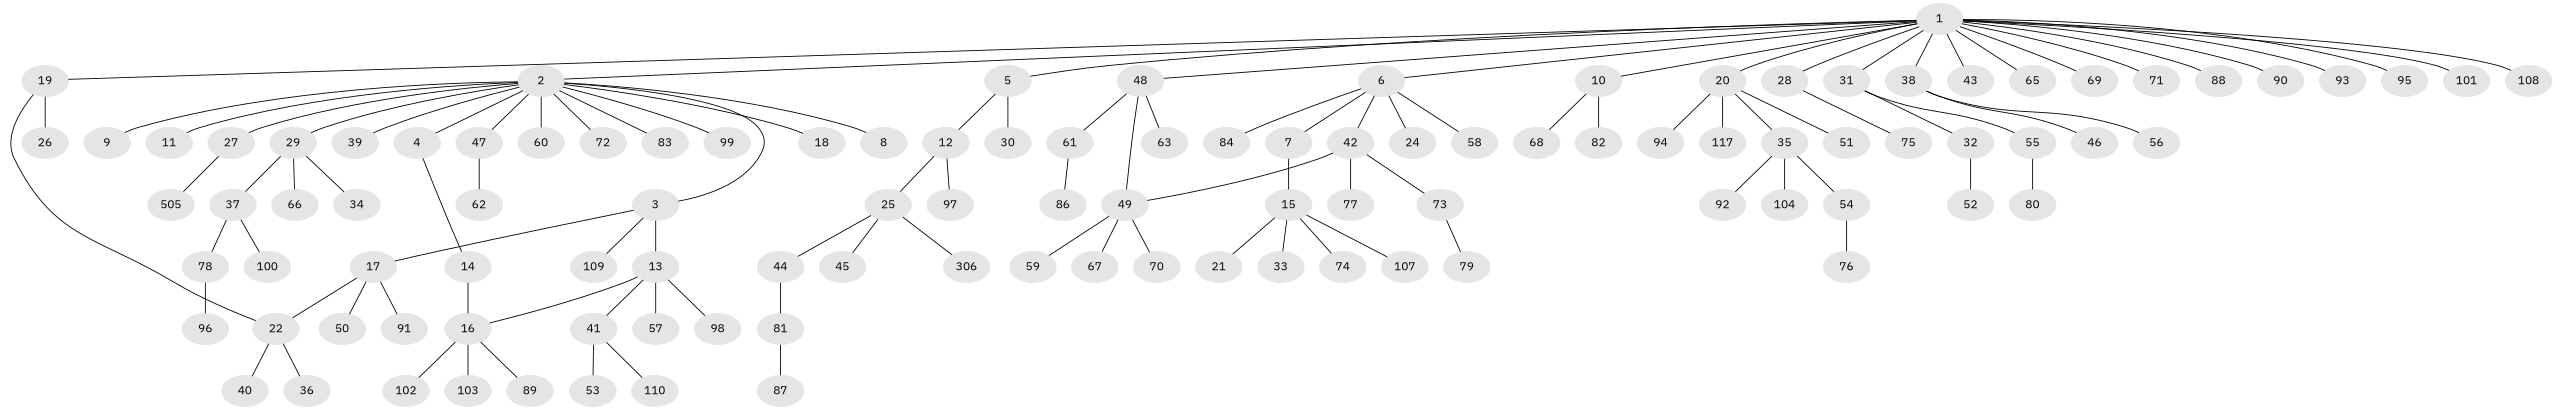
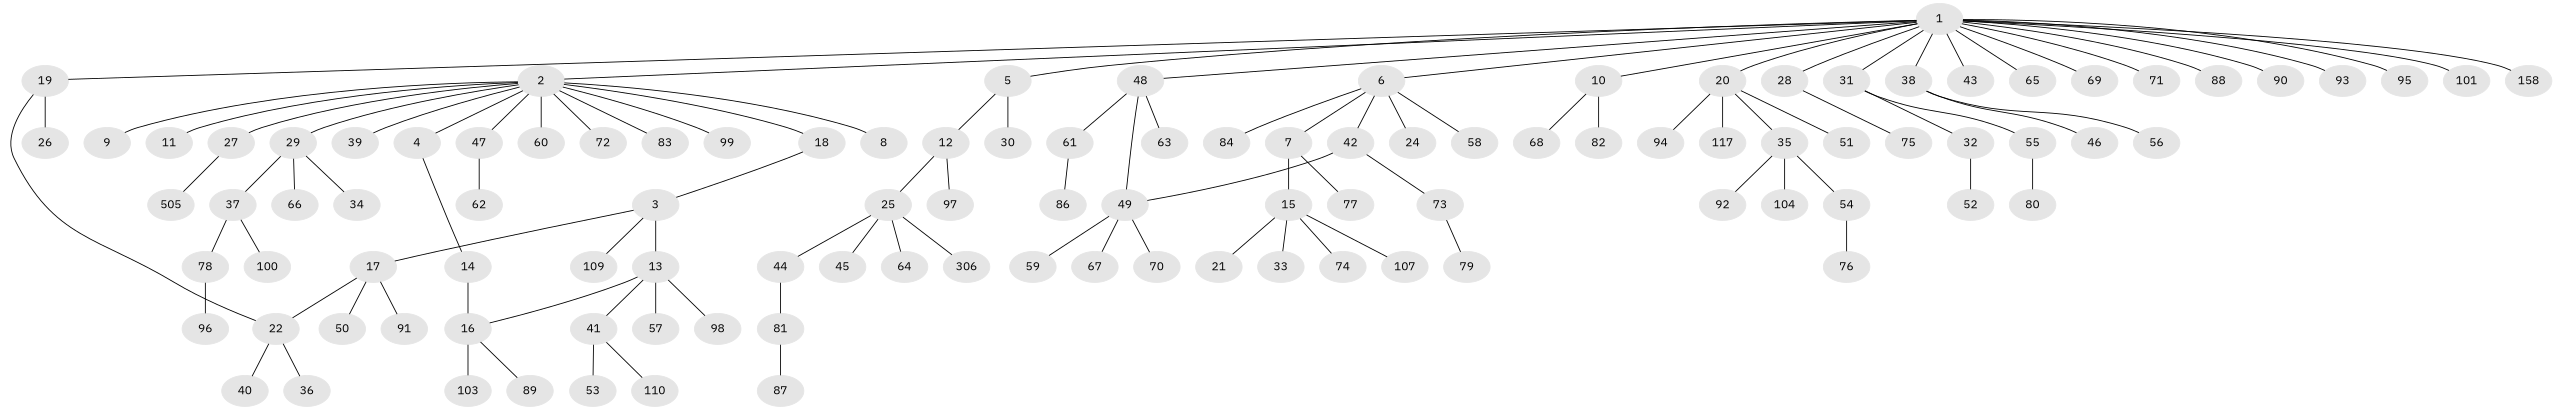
(2529, 81) -> (2529, 81)
(755, 125) -> (740, 176)
(1351, 174) -> (1320, 174)
none -> (905, 267)
(406, 391) -> none
